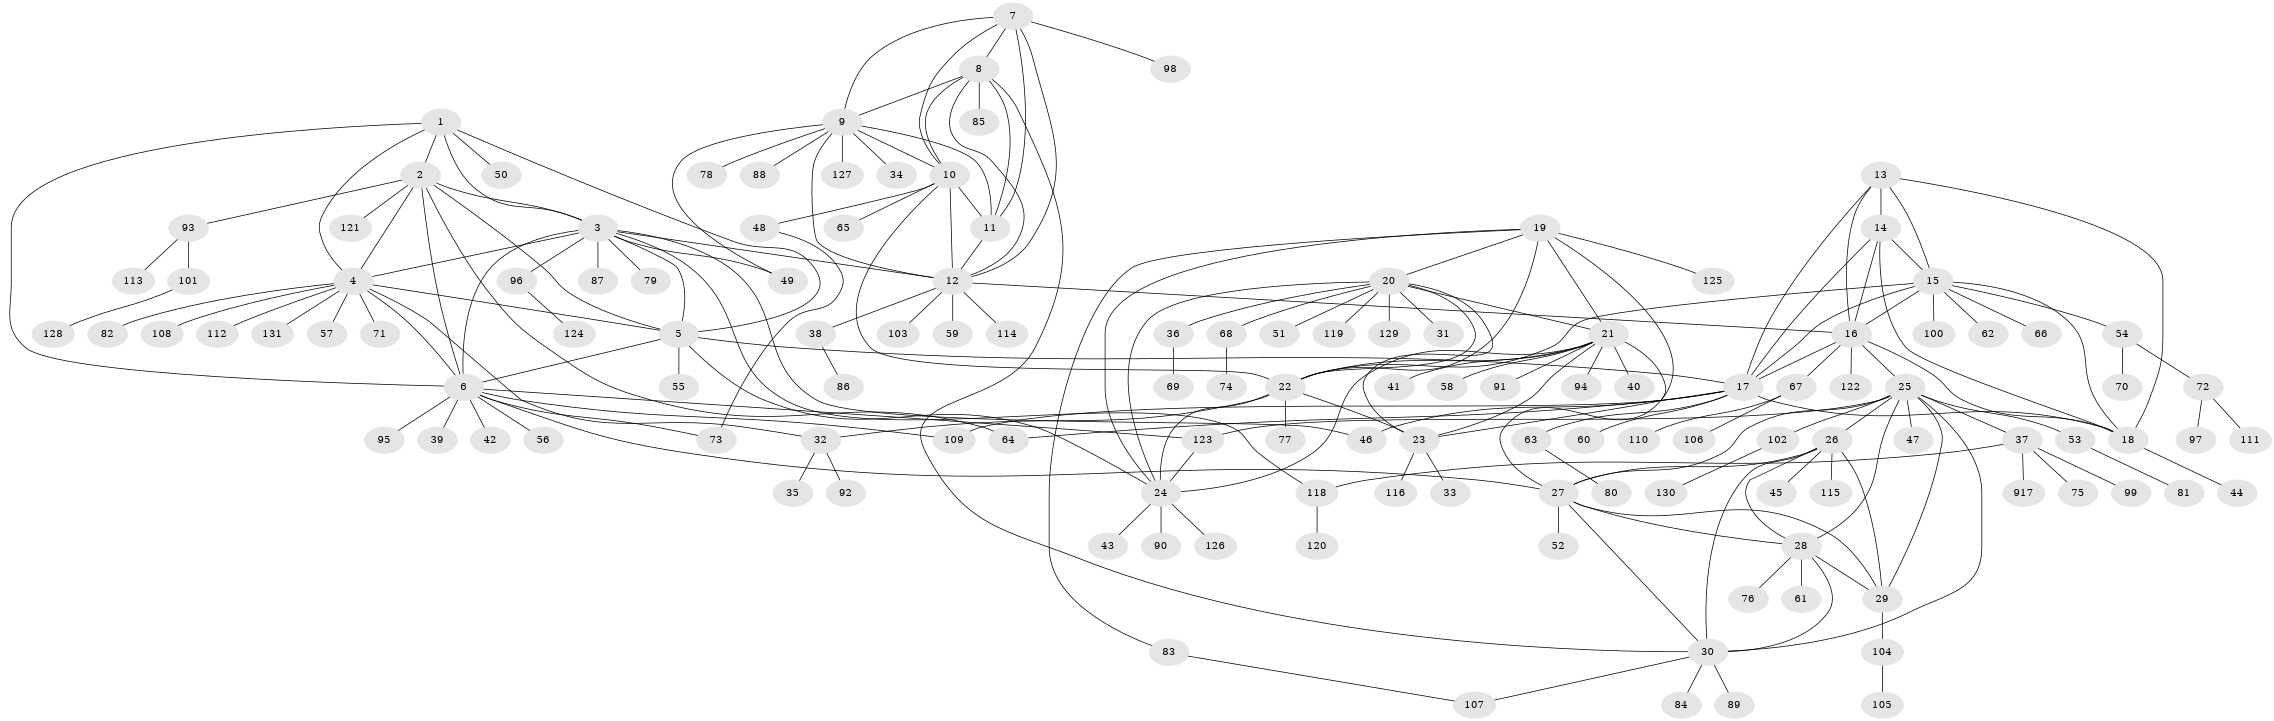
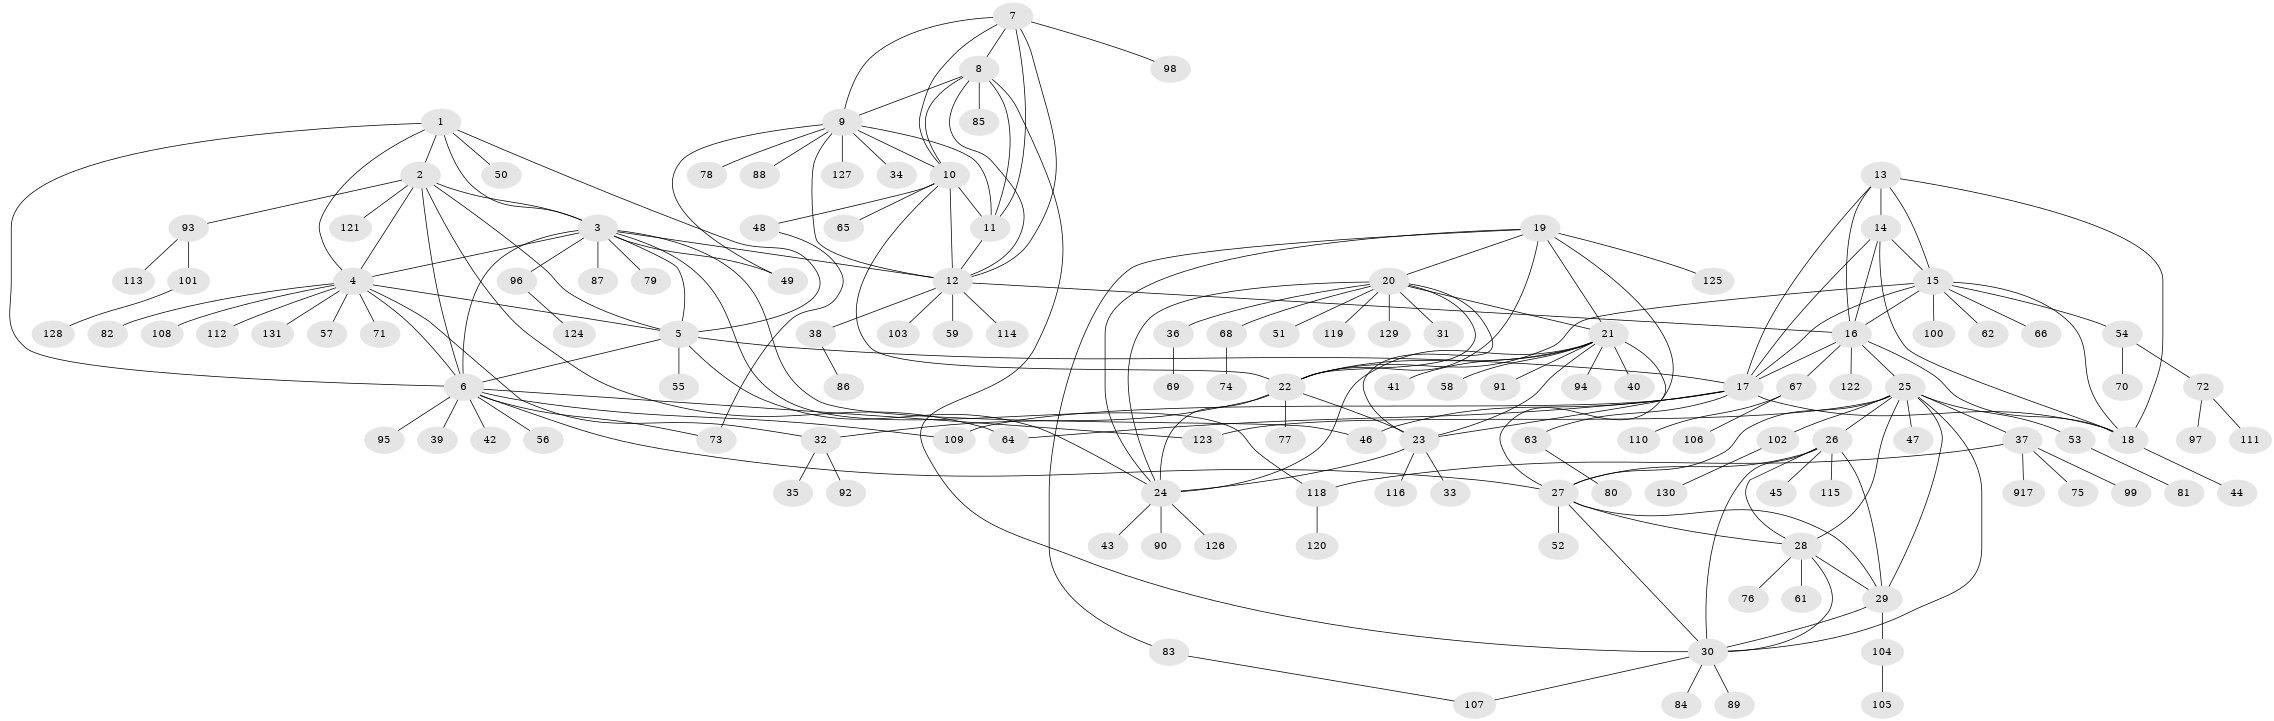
(1584, 440) -> none
(1183, 466) -> (1299, 476)
none -> (1797, 629)
